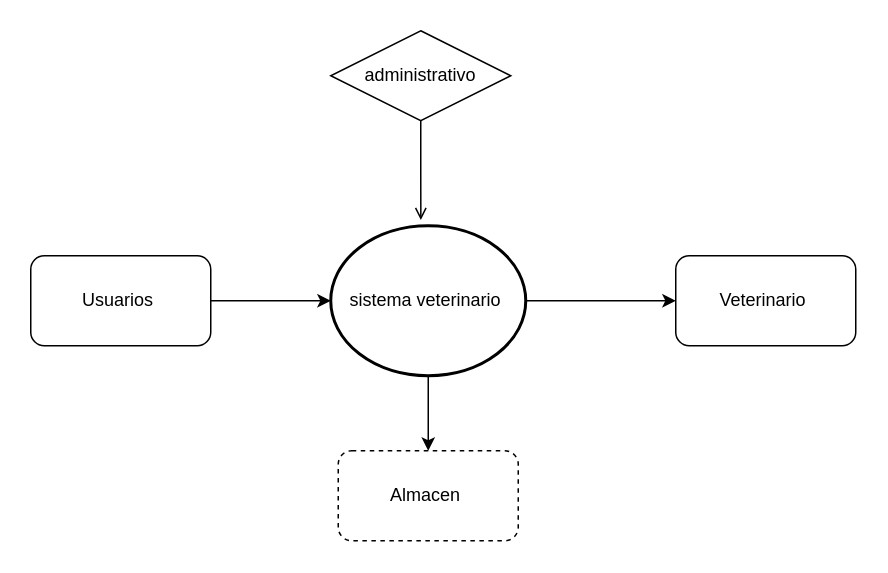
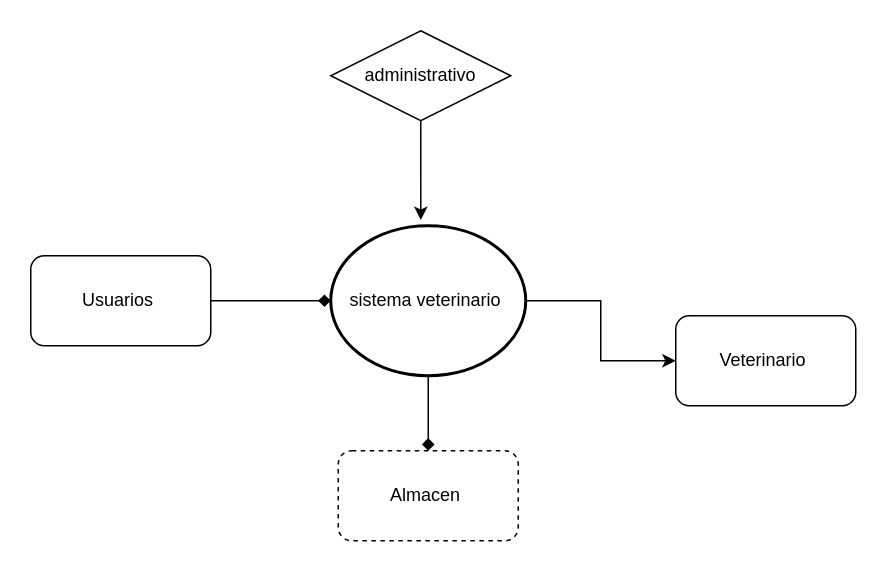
(421, 210) -> (421, 208)
(319, 301) -> (318, 301)
(766, 301) -> (766, 361)
(428, 439) -> (428, 438)
